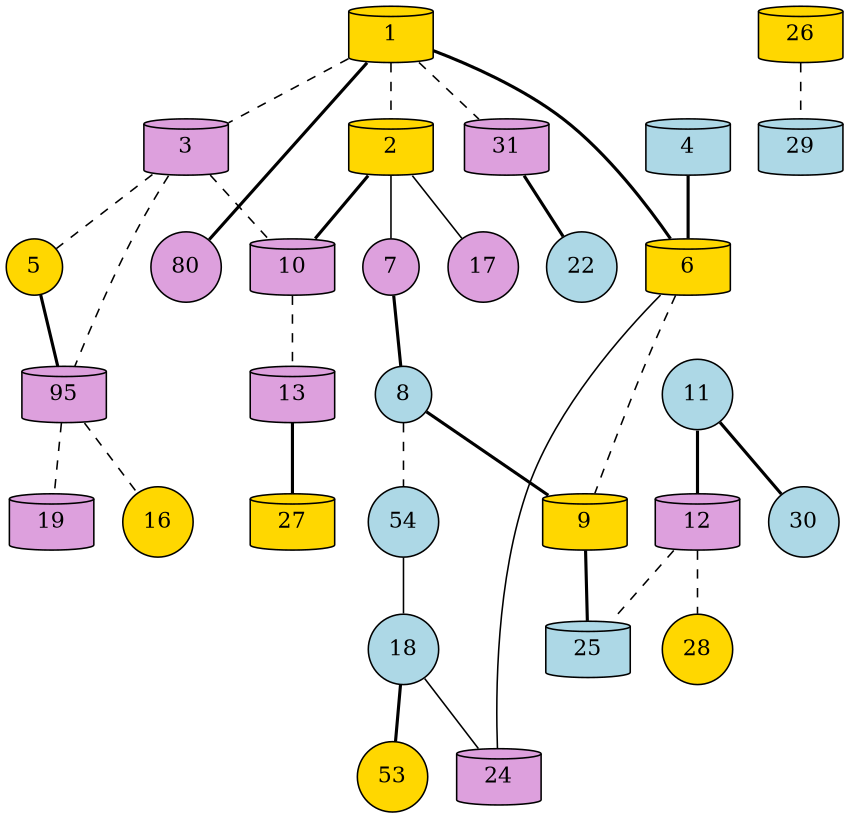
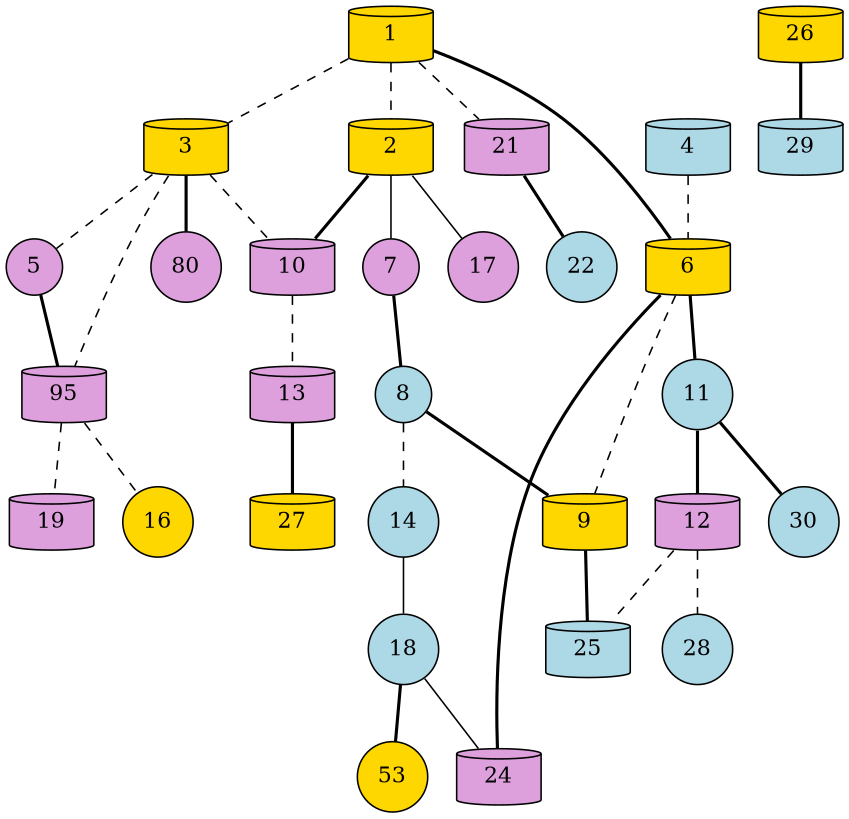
(801, 91) -> (801, 91)
(186, 147) -> (186, 147)
(507, 147) -> (507, 147)
(288, 151) -> (186, 204)
(688, 207) -> (688, 207)
(34, 267) -> (34, 267)
none -> (693, 327)
(524, 501) -> (524, 501)
(403, 522) -> (403, 522)
(697, 649) -> (697, 649)
